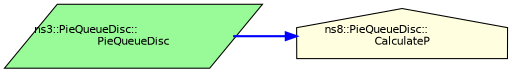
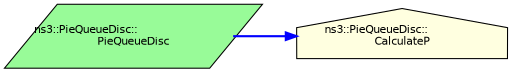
(402, 36) -> (402, 36)
